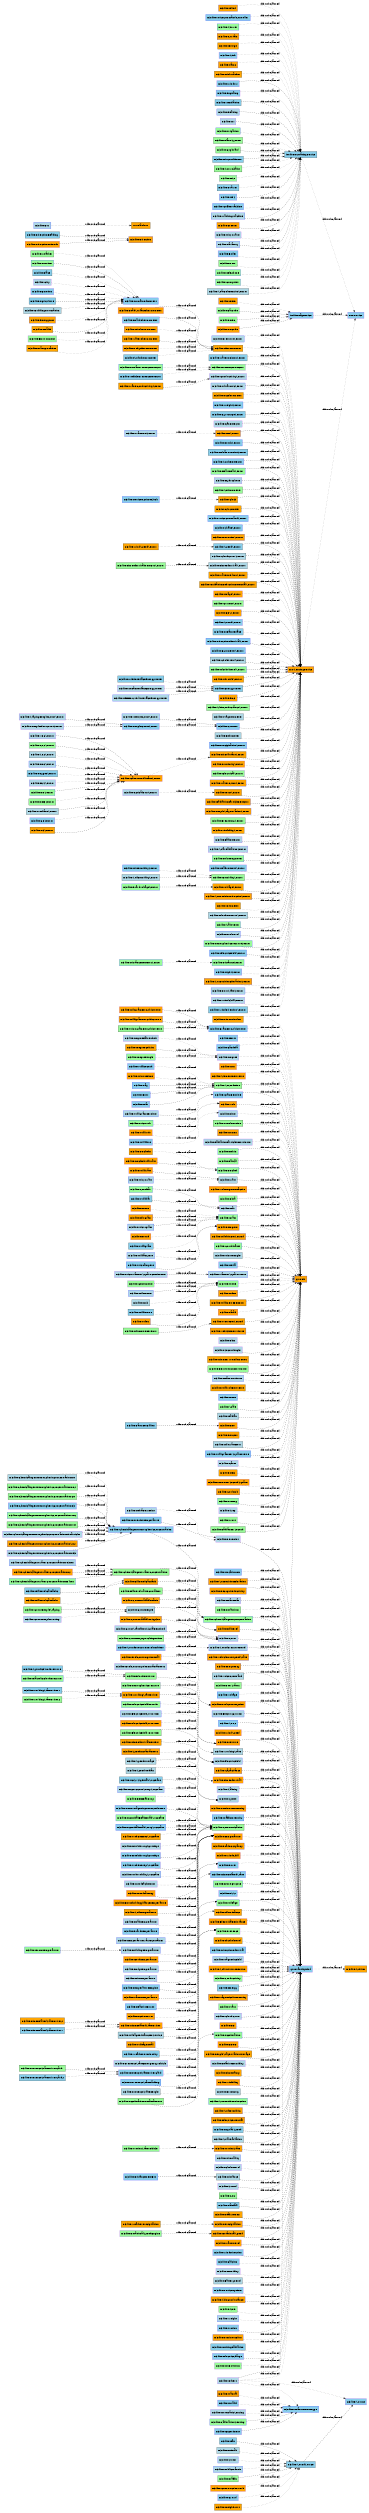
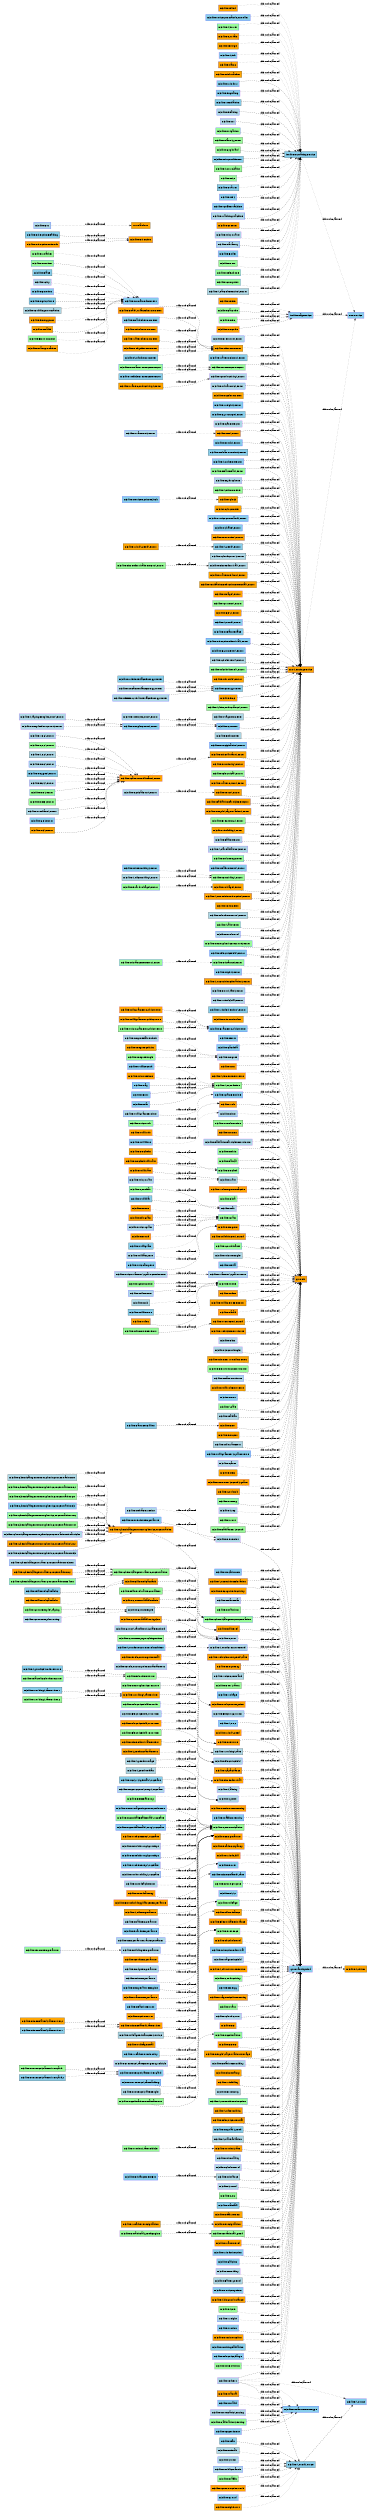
(228, 1397) -> (228, 1397)
(141, 1530) -> (141, 1530)
(228, 2234) -> (228, 2234)
none -> (282, 2406)
